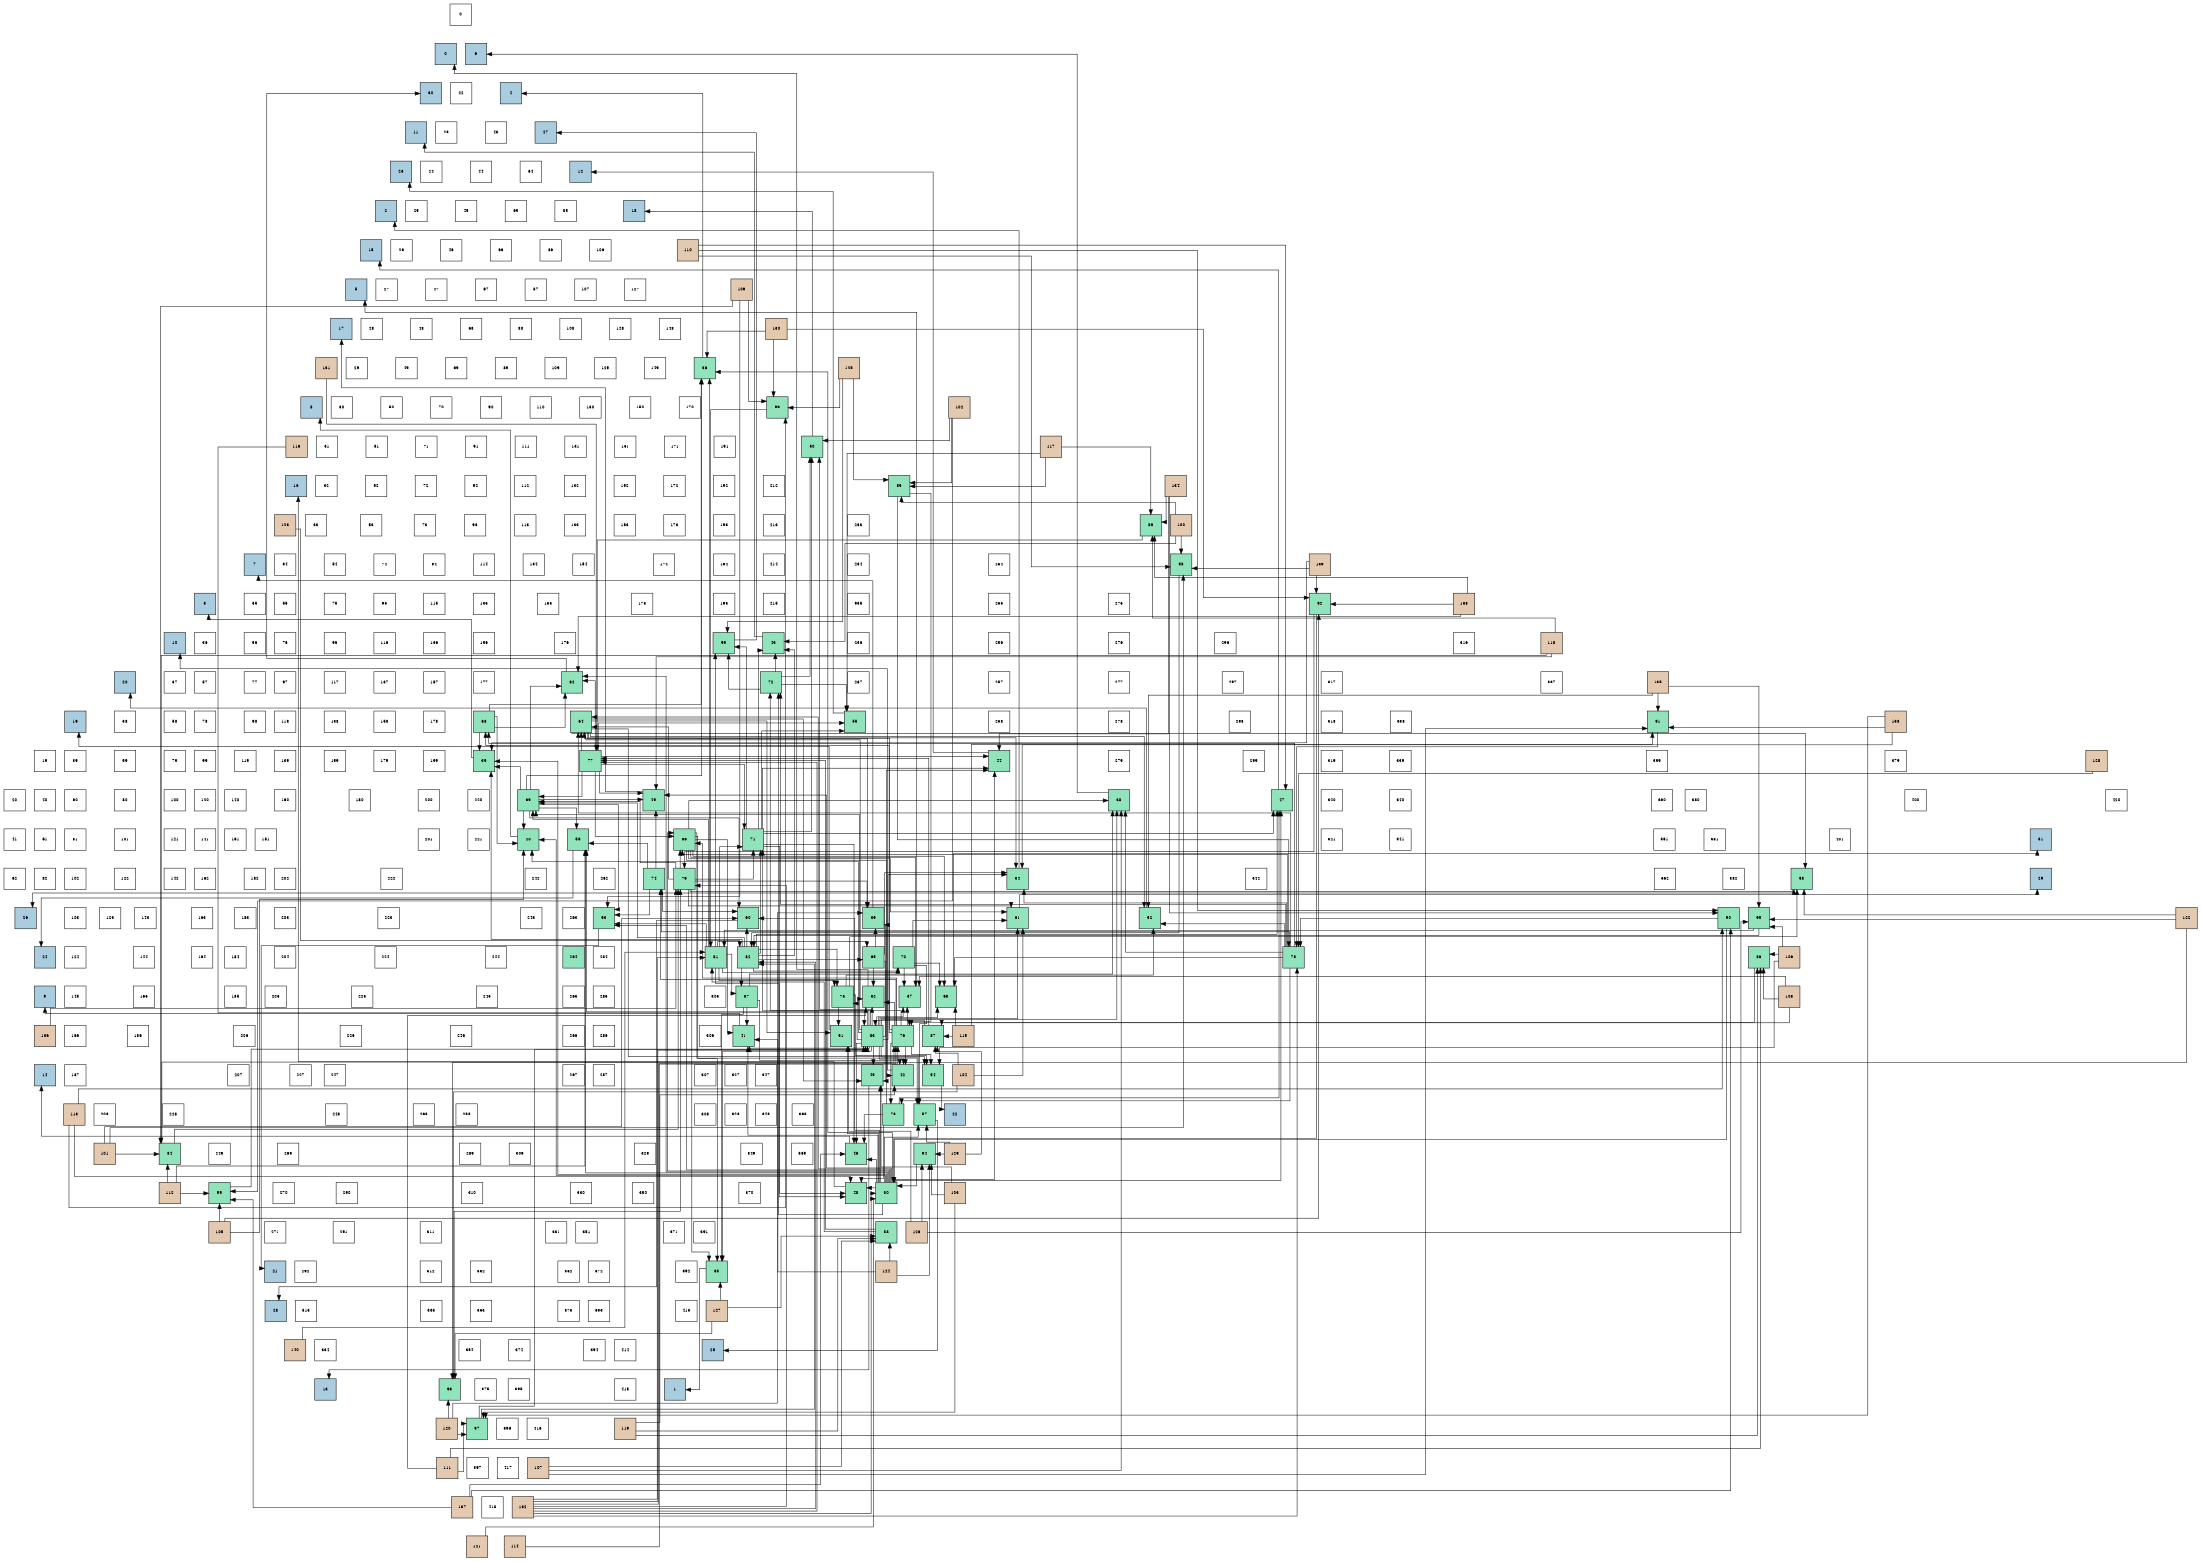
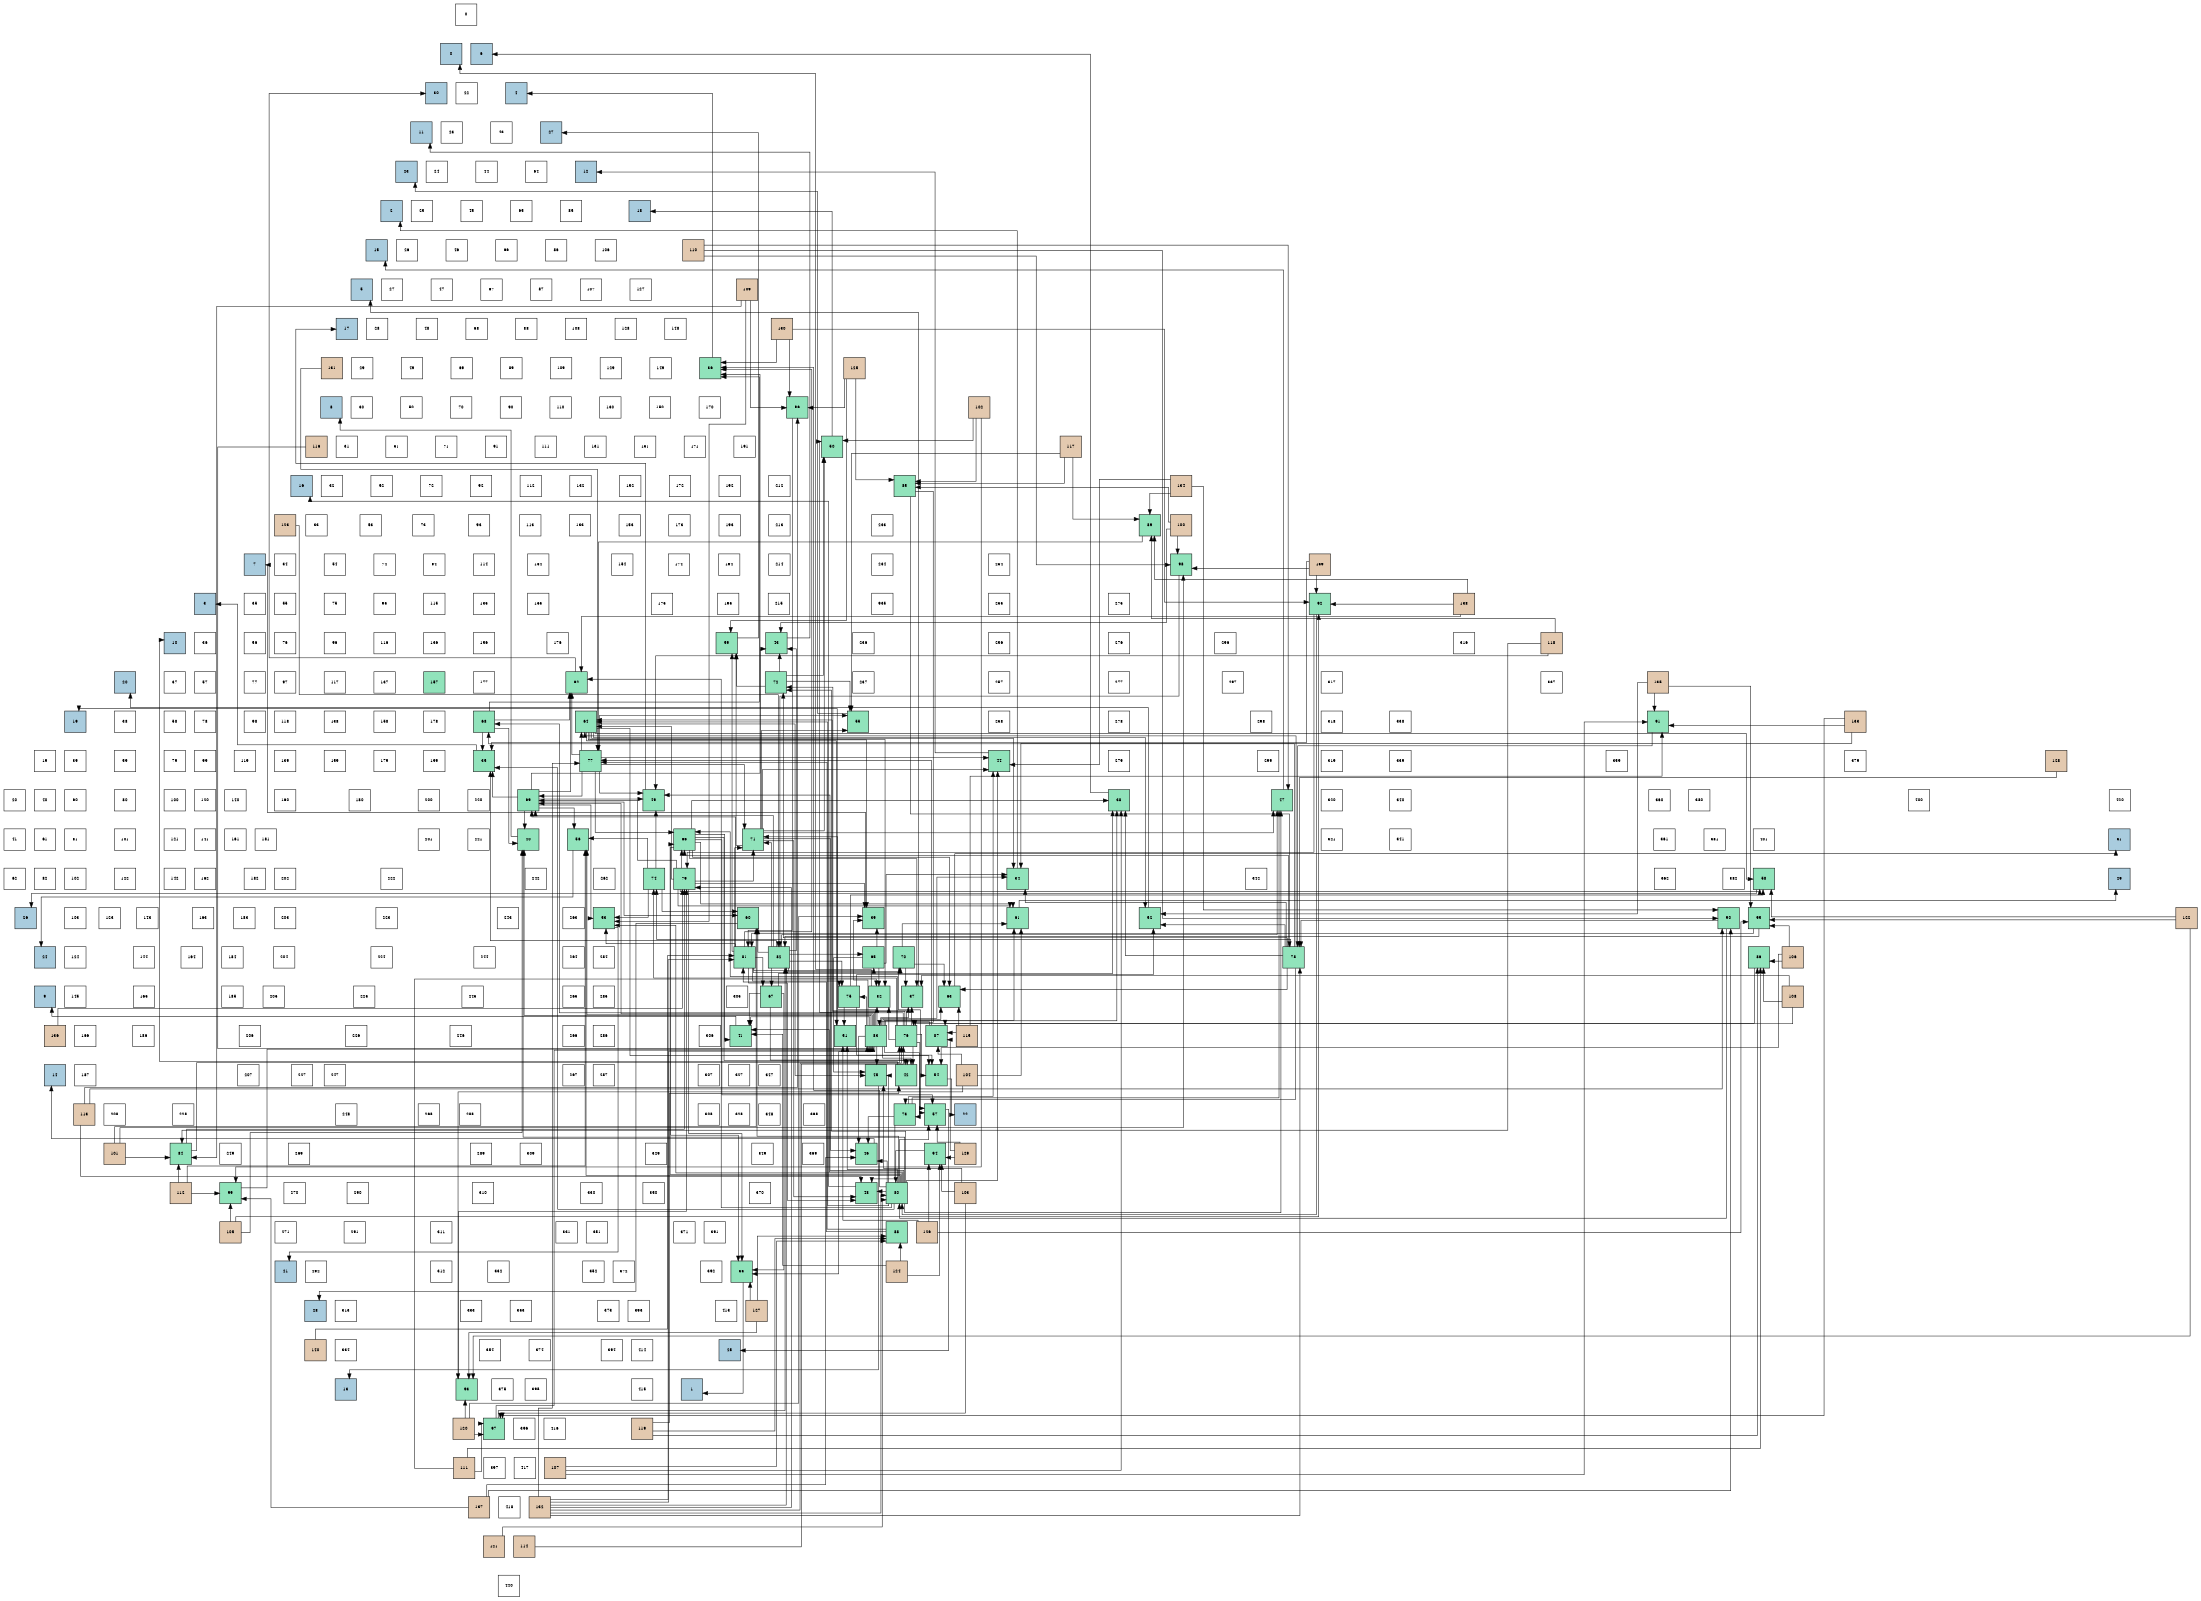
(434, 682) -> (434, 682)
(574, 957) -> (574, 957)
none -> (509, 1586)
